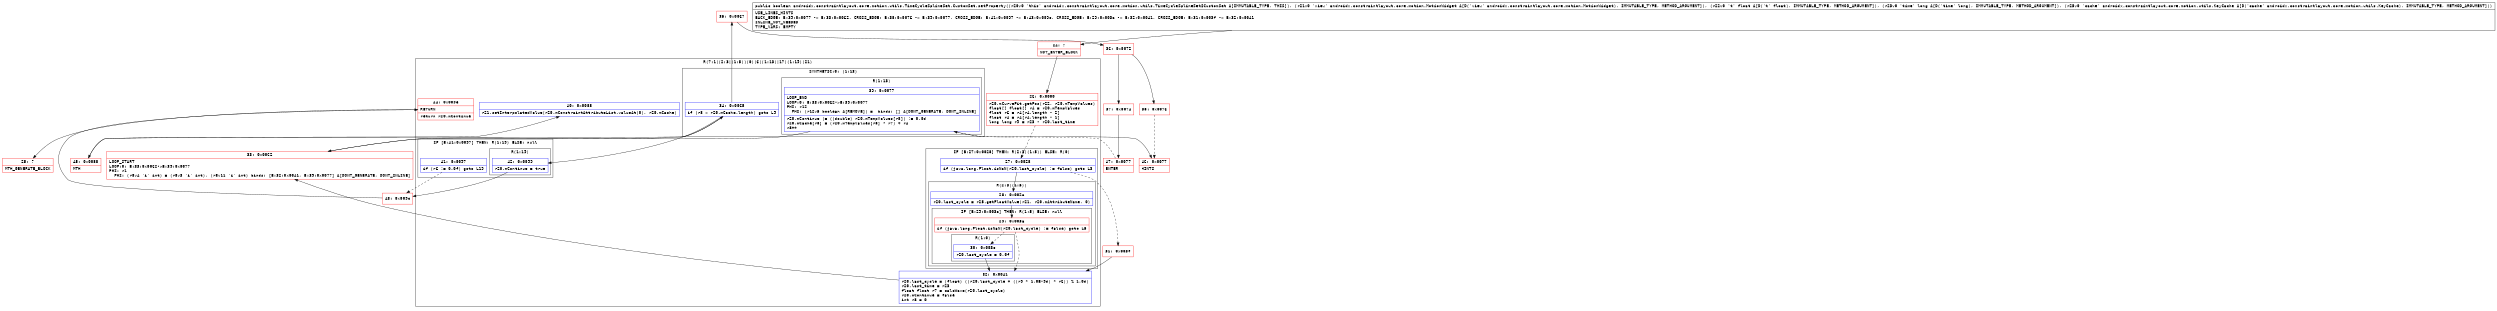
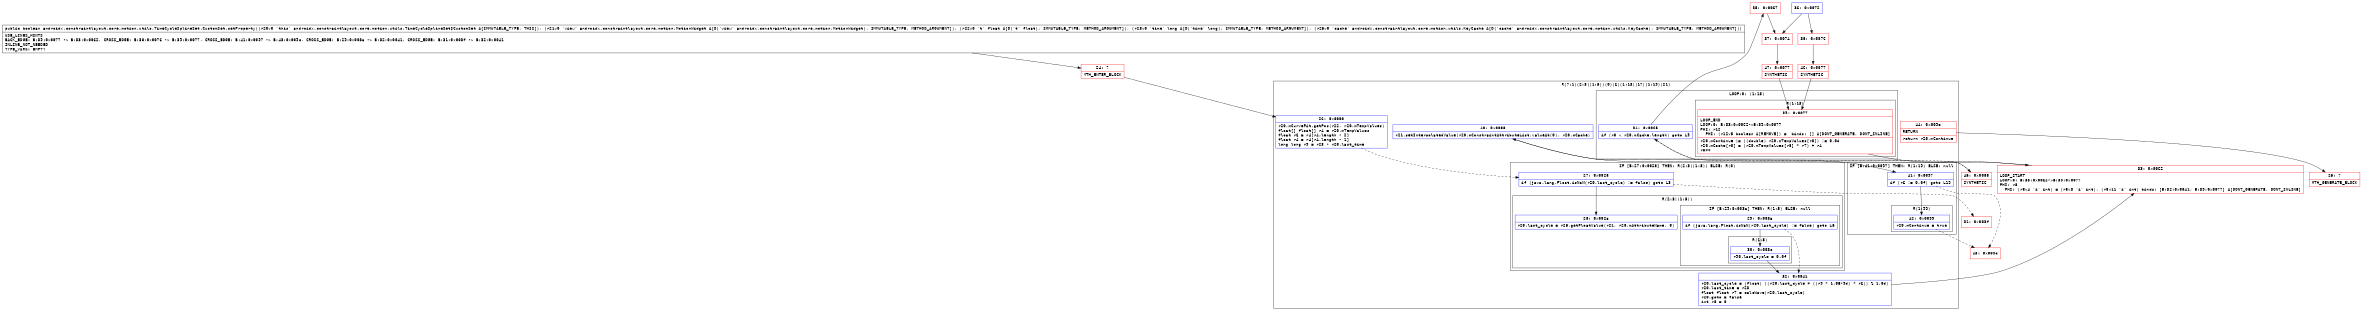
(917, 39) -> (1771, 22)
(1119, 49) -> (1807, 8)
(1059, 52) -> (1103, 75)
(833, 72) -> (1747, 94)
(882, 109) -> (1795, 132)
(1042, 109) -> (1332, 132)
(1154, 135) -> (1813, 53)
(405, 137) -> (1810, 160)
(1041, 137) -> (1784, 93)
(1107, 137) -> (1807, 93)
(64, 143) -> none
(640, 149) -> (1921, 199)
(520, 152) -> (1922, 209)
none -> (1702, 161)
(77, 169) -> (1975, 183)
(1112, 169) -> (1776, 75)
(1148, 169) -> (1812, 75)
(119, 171) -> (2010, 185)
(463, 187) -> (1954, 238)
(1012, 210) -> none
(1012, 225) -> (1760, 222)
(999, 237) -> (1760, 235)
(983, 238) -> (1760, 240)
(983, 255) -> (1760, 257)
(1103, 263) -> none
(928, 295) -> (1722, 297)
